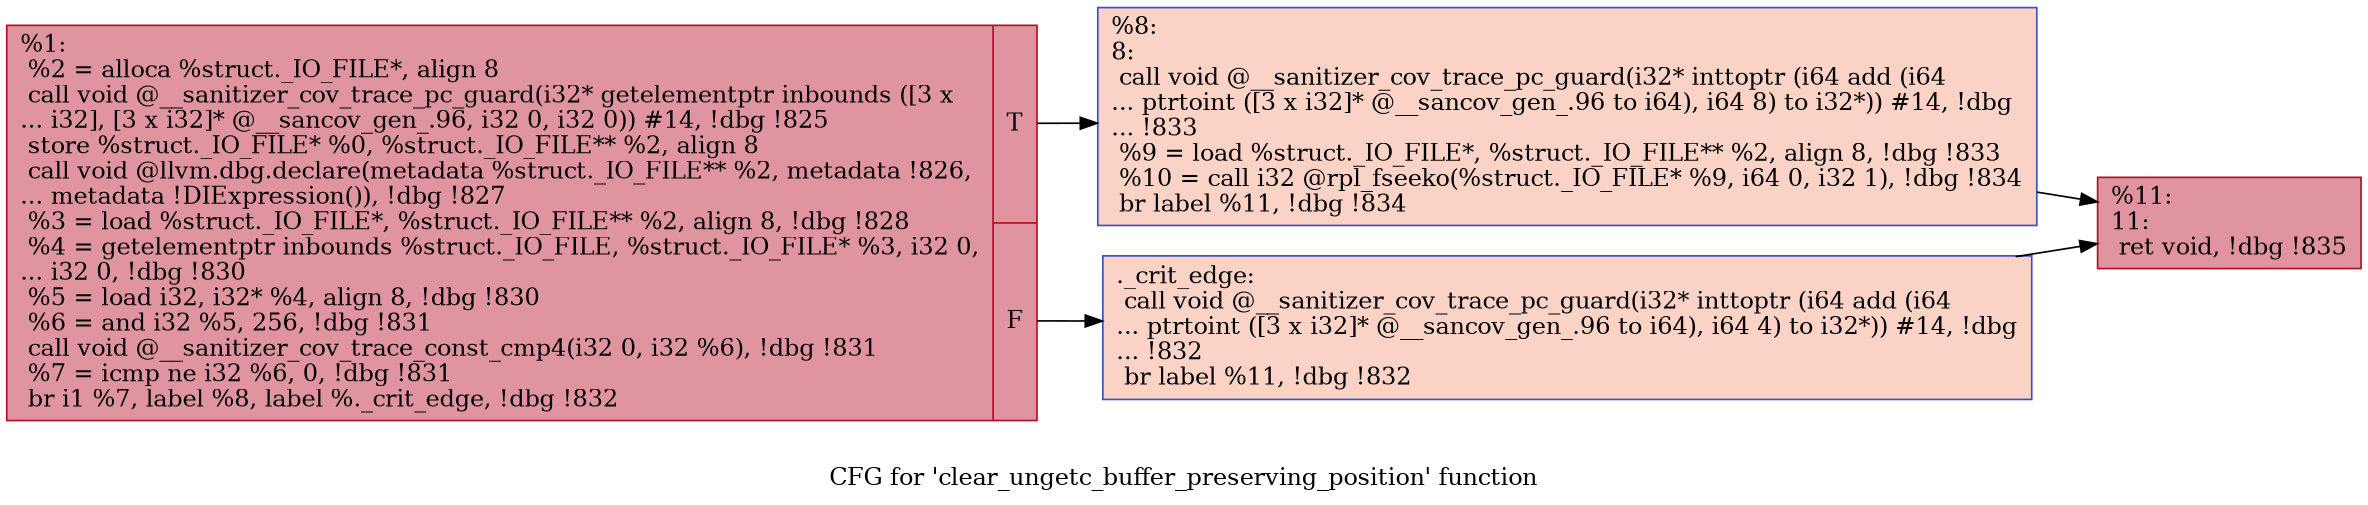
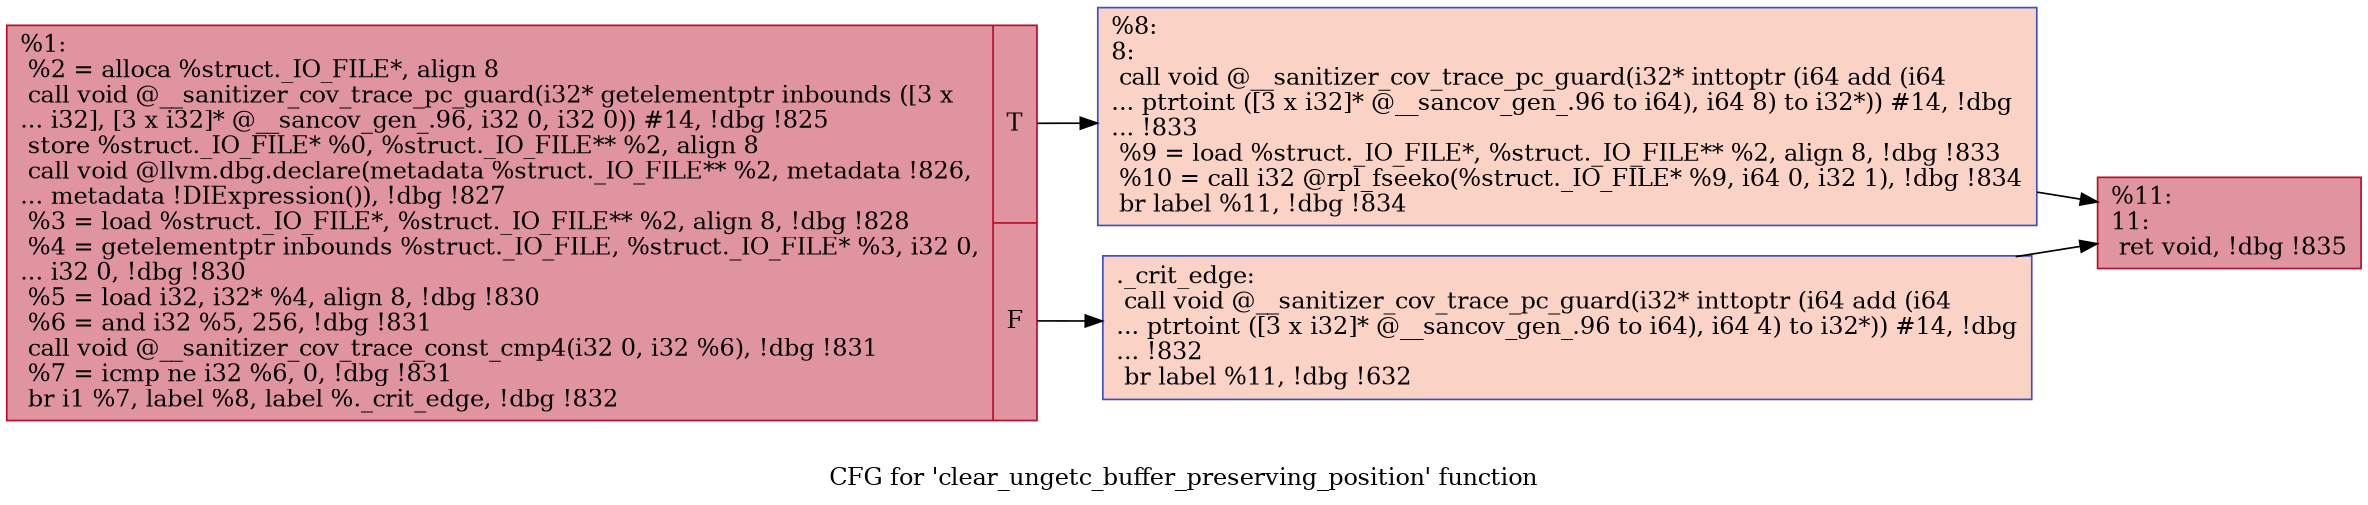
(1264, 377) -> (1264, 377)
